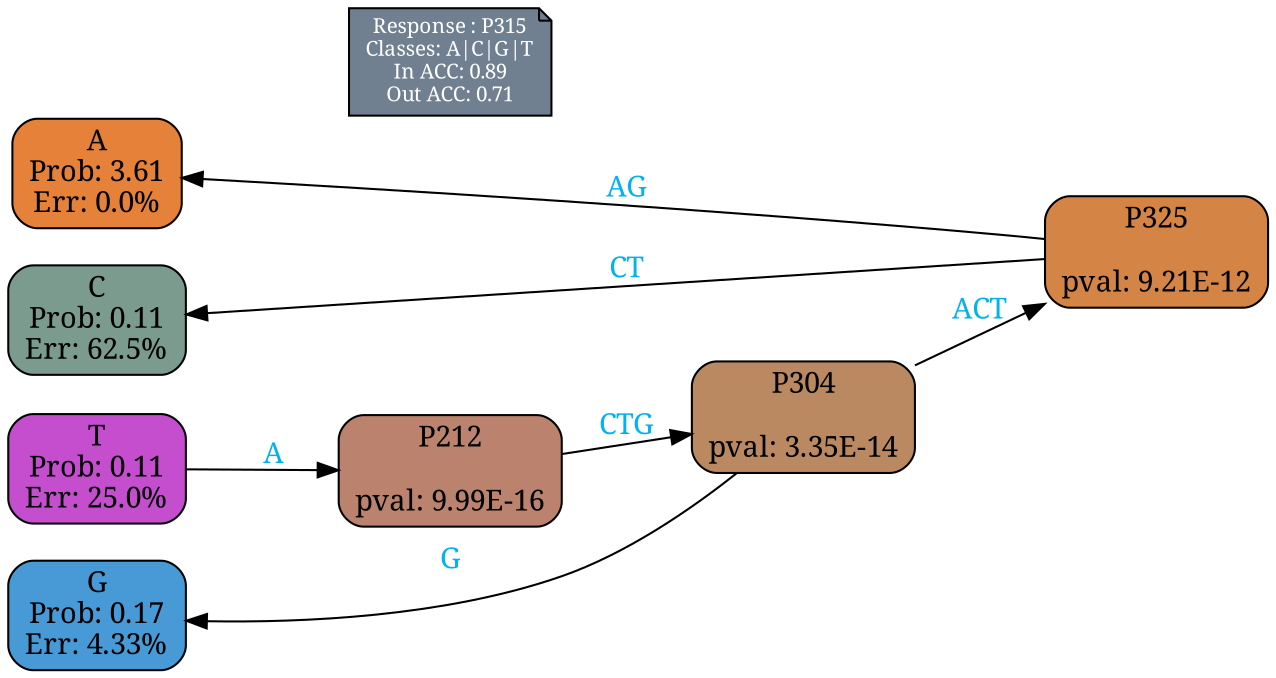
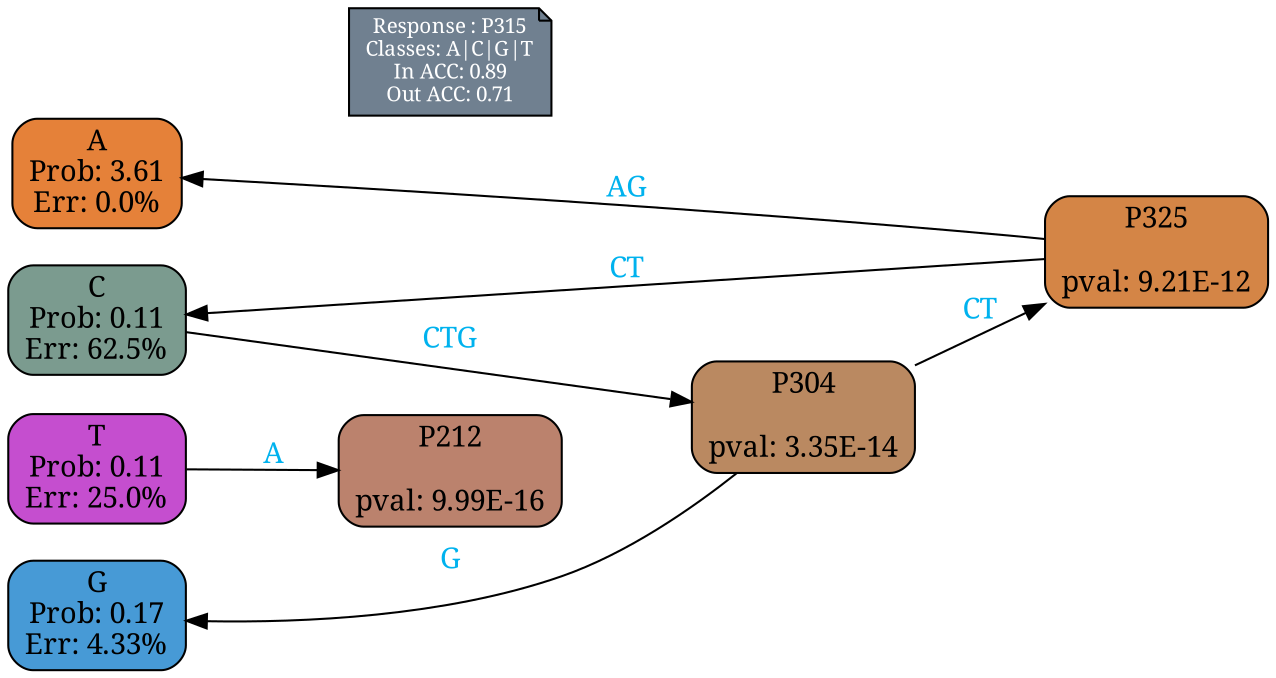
(980, 311) -> (980, 311)
(616, 446) -> (428, 366)
